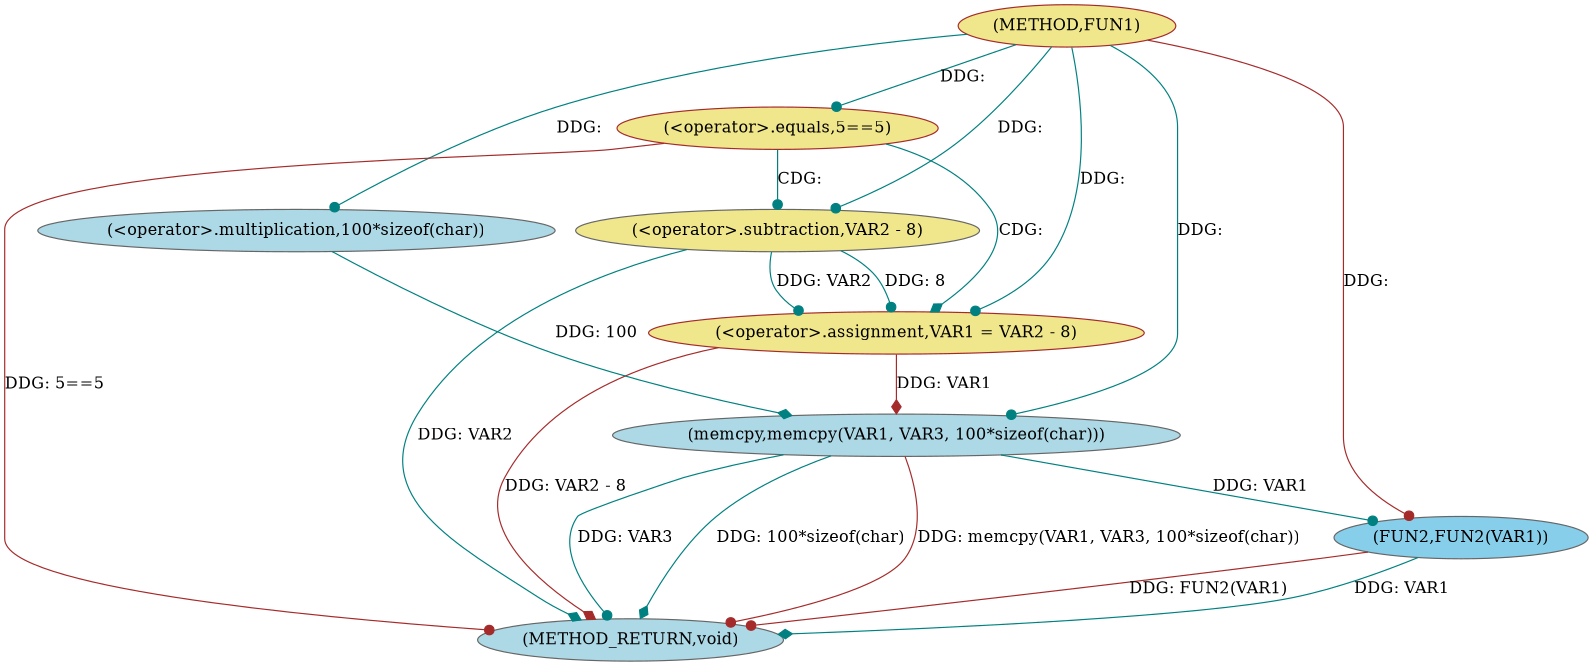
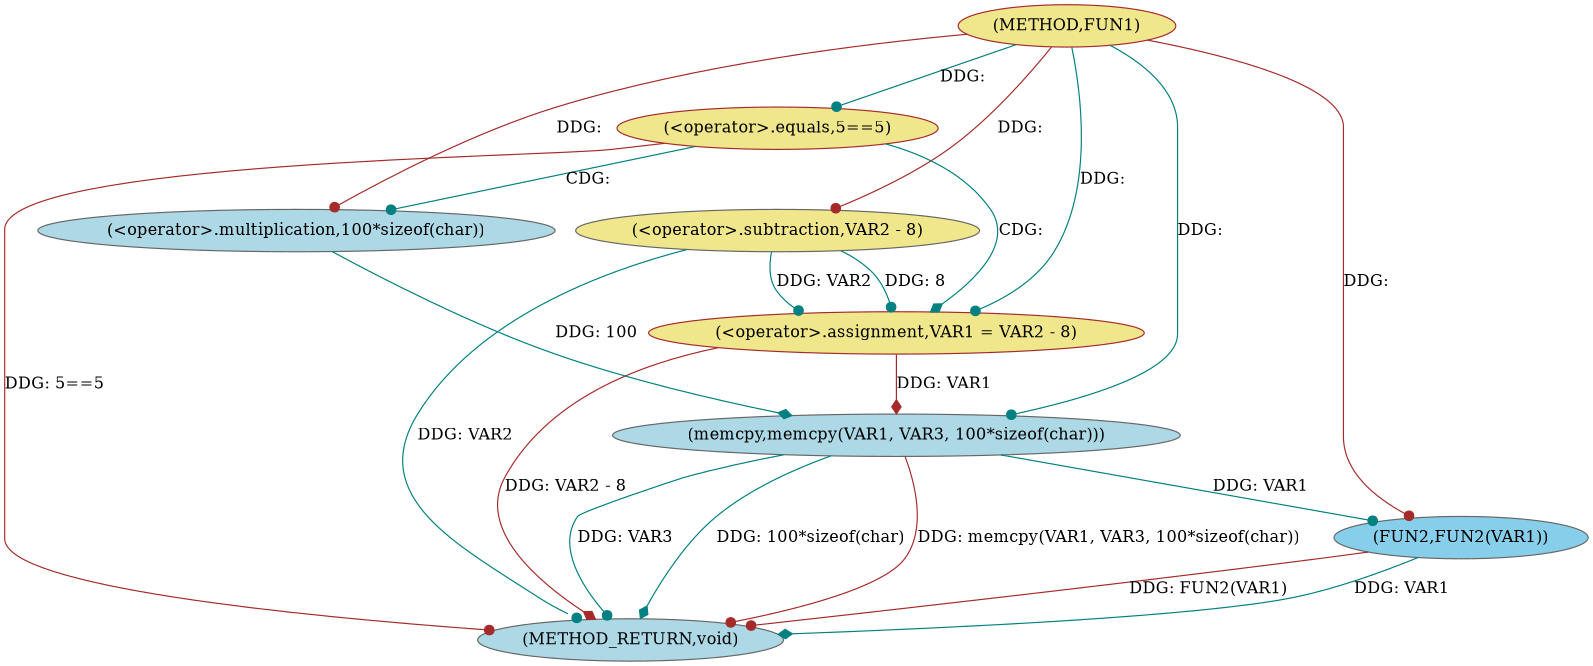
(643, 84) -> (643, 84)
(958, 142) -> (958, 142)
(778, 175) -> (546, 178)
(430, 398) -> (430, 398)
